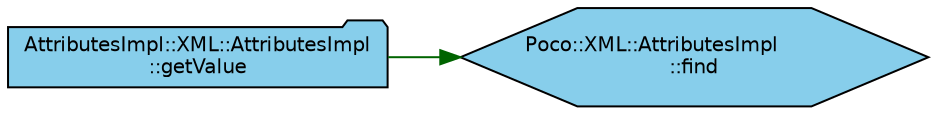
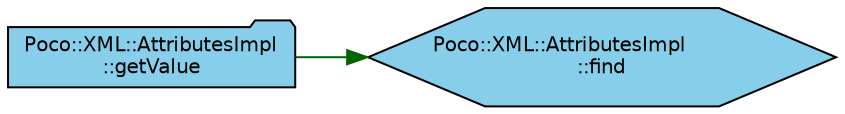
(198, 57) -> (152, 57)
